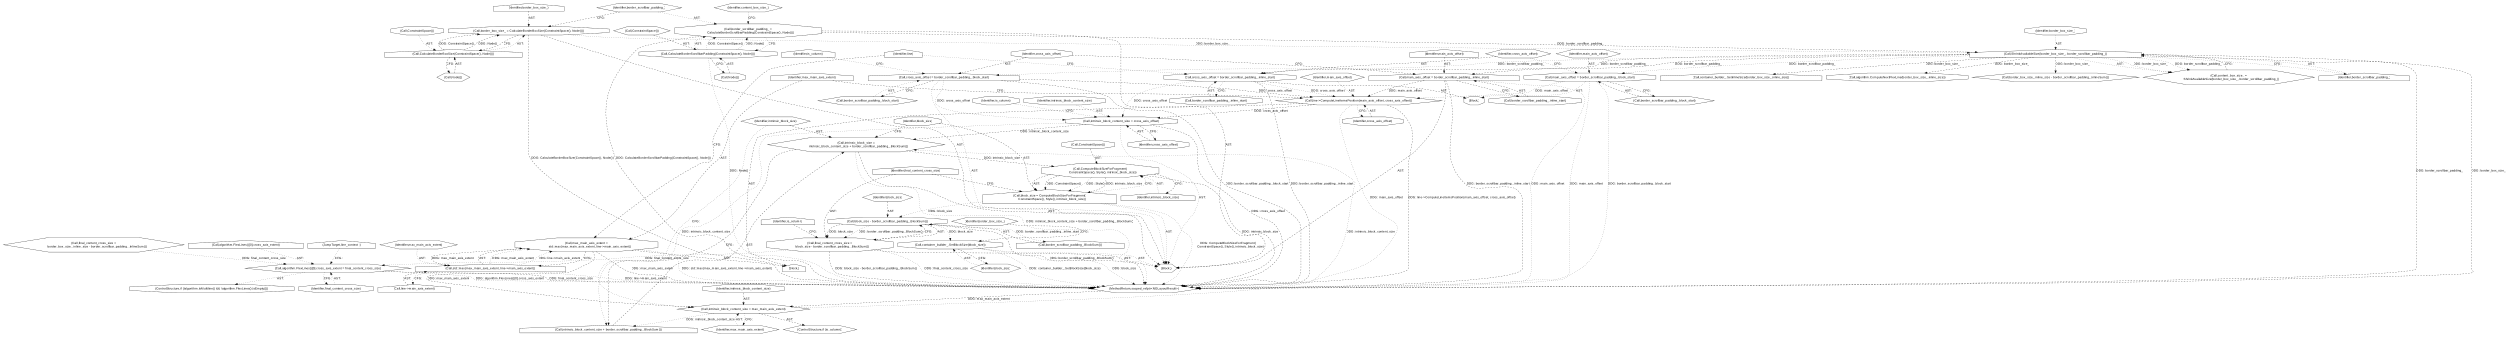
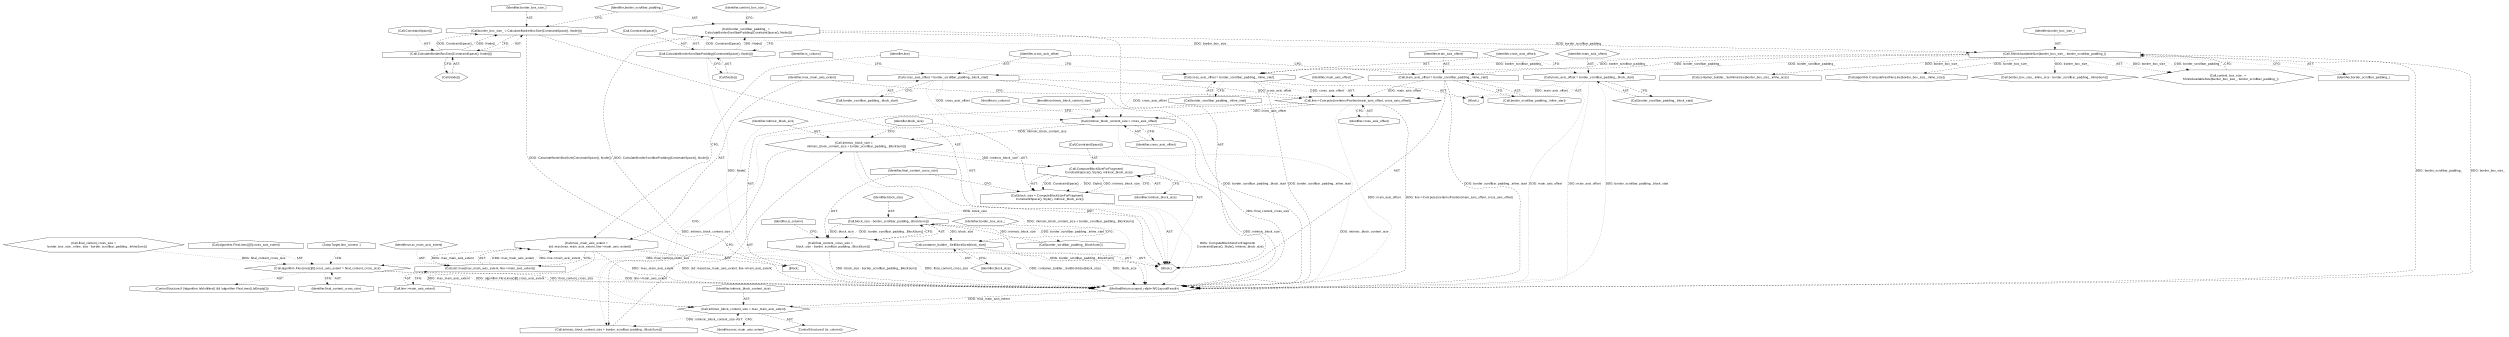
(1268, 211) -> (1268, 211)
(1007, 232) -> (1018, 232)
